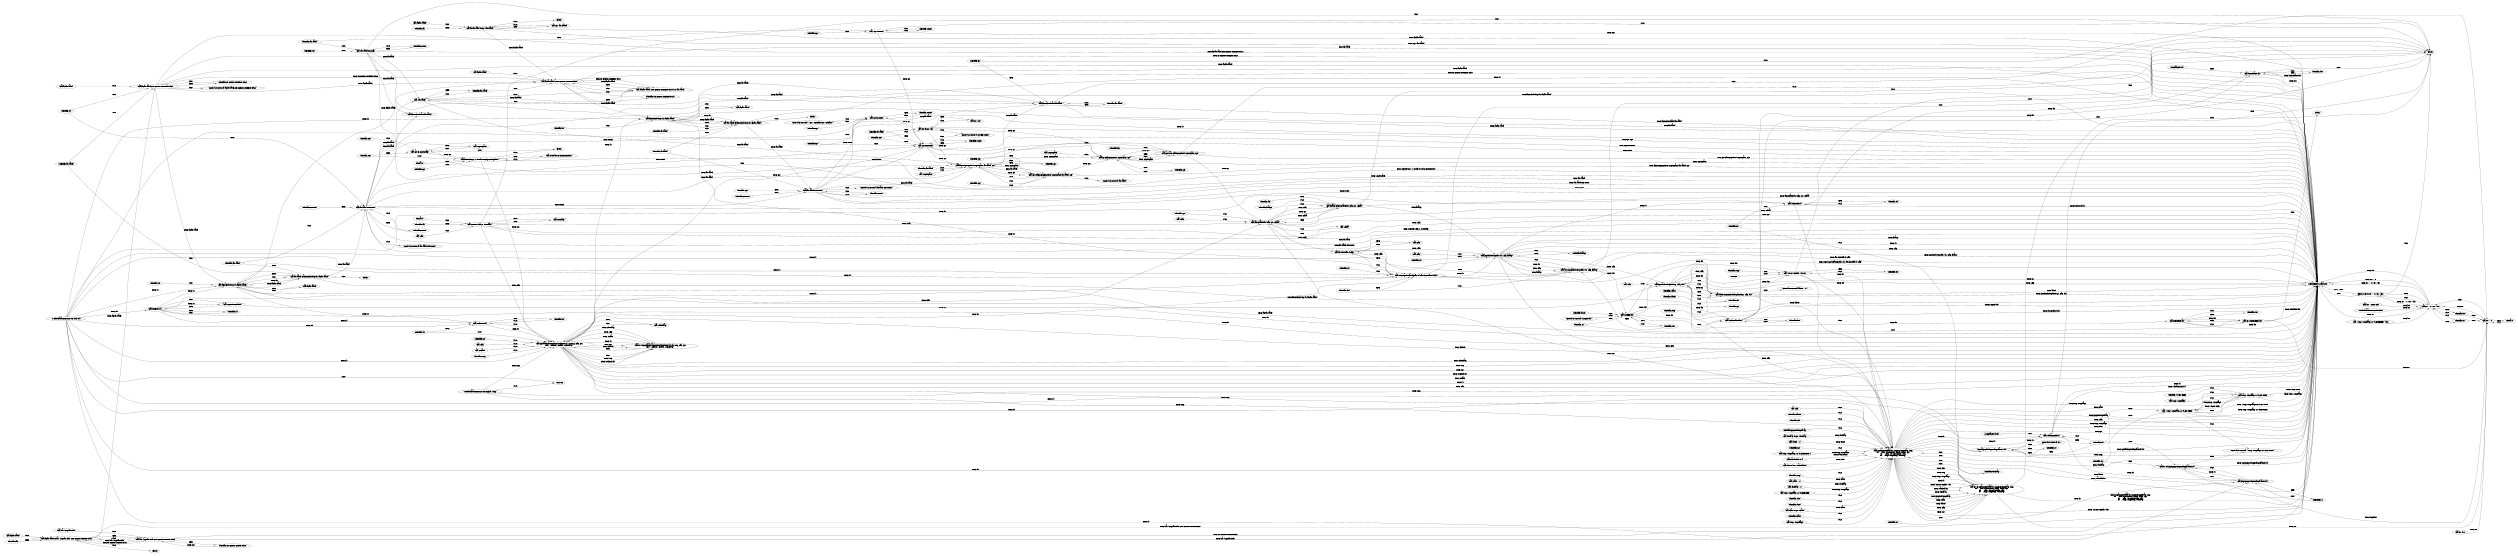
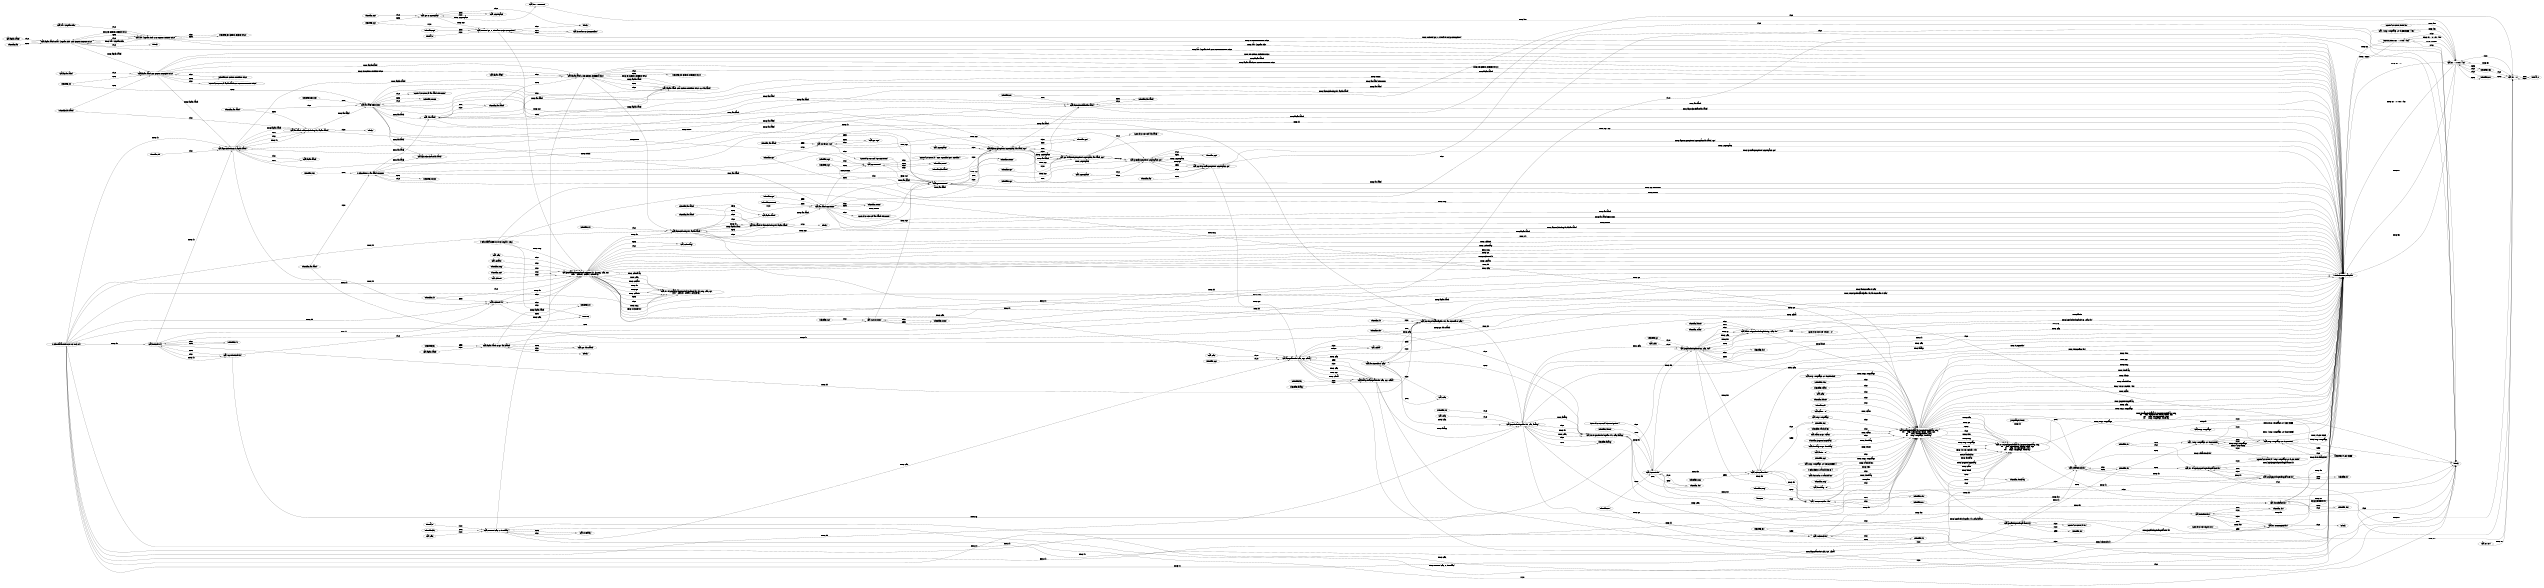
(365, 51) -> (370, 173)
(2177, 67) -> none
(516, 101) -> (537, 114)
(849, 120) -> (903, 162)
(941, 138) -> (909, 175)
(559, 156) -> (585, 32)
(1416, 176) -> (489, 20)
(1795, 204) -> (1820, 536)
(1302, 233) -> (1334, 349)
(1795, 273) -> (1820, 502)
(1734, 277) -> (1759, 499)
none -> (496, 279)
(2339, 293) -> (2364, 47)
(2406, 294) -> (2432, 41)
(1698, 306) -> (1673, 343)
(2371, 311) -> (2396, 25)
(1579, 319) -> (1605, 424)
(344, 321) -> (344, 332)
(293, 378) -> (411, 336)
none -> (2311, 449)
(1992, 450) -> (2017, 523)
(1795, 460) -> (1820, 470)
(1795, 505) -> (1820, 429)
(2371, 517) -> (2396, 517)
none -> (2203, 527)
(191, 545) -> (191, 35)
